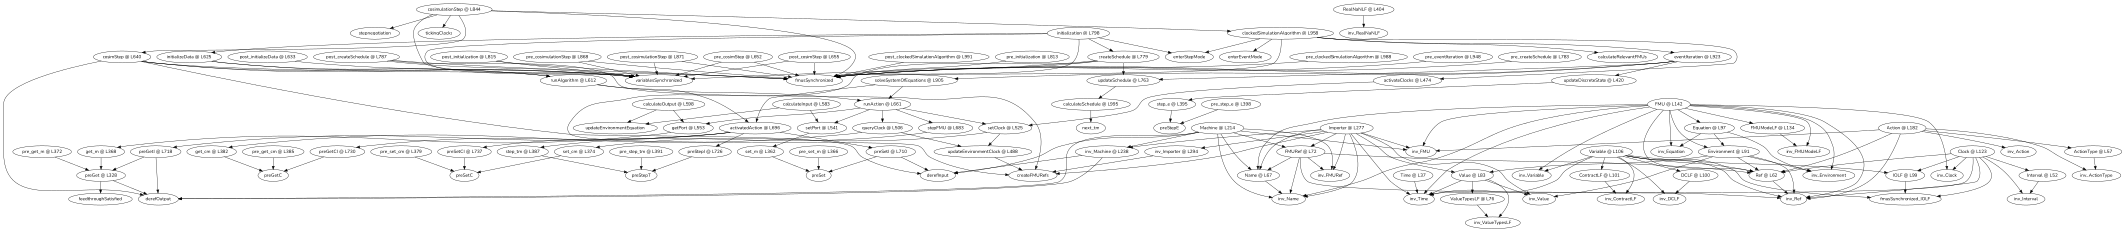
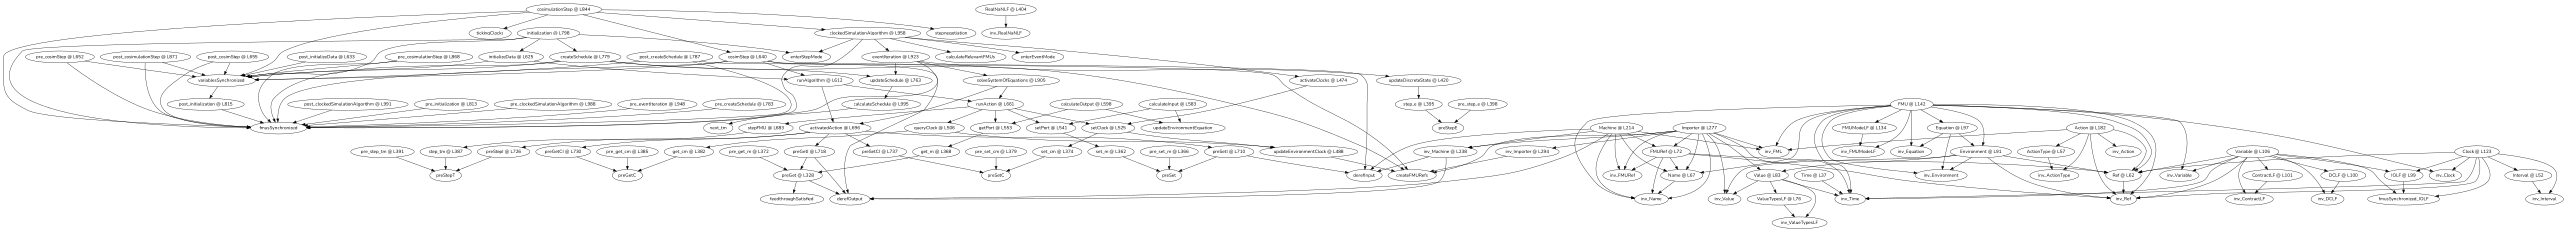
(564, 69) -> (215, 91)
